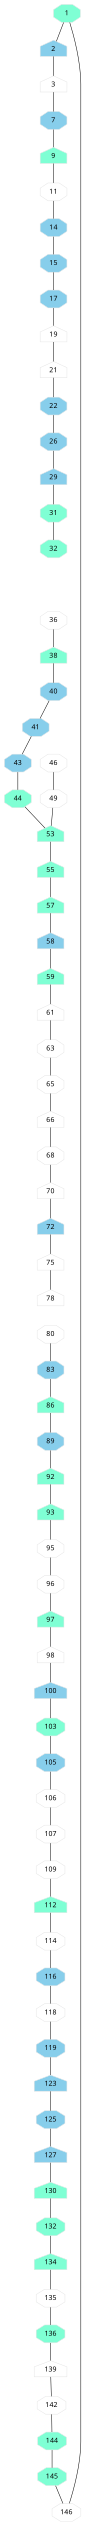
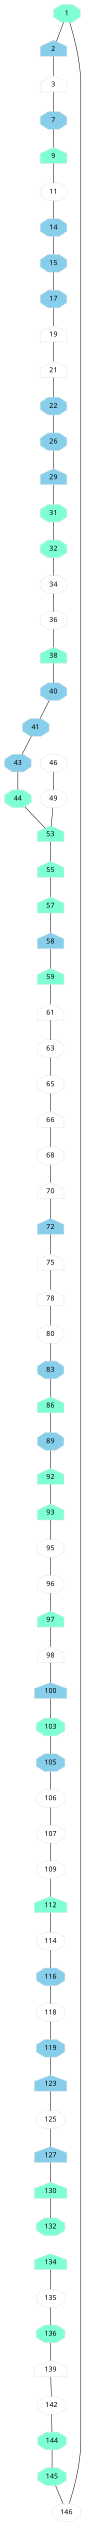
none -> (54, 585)
none -> (51, 1316)
(51, 2120) -> (51, 2120)
(51, 2245) -> none
